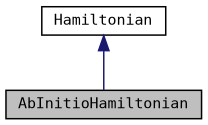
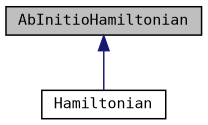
(104, 71) -> (104, 71)
